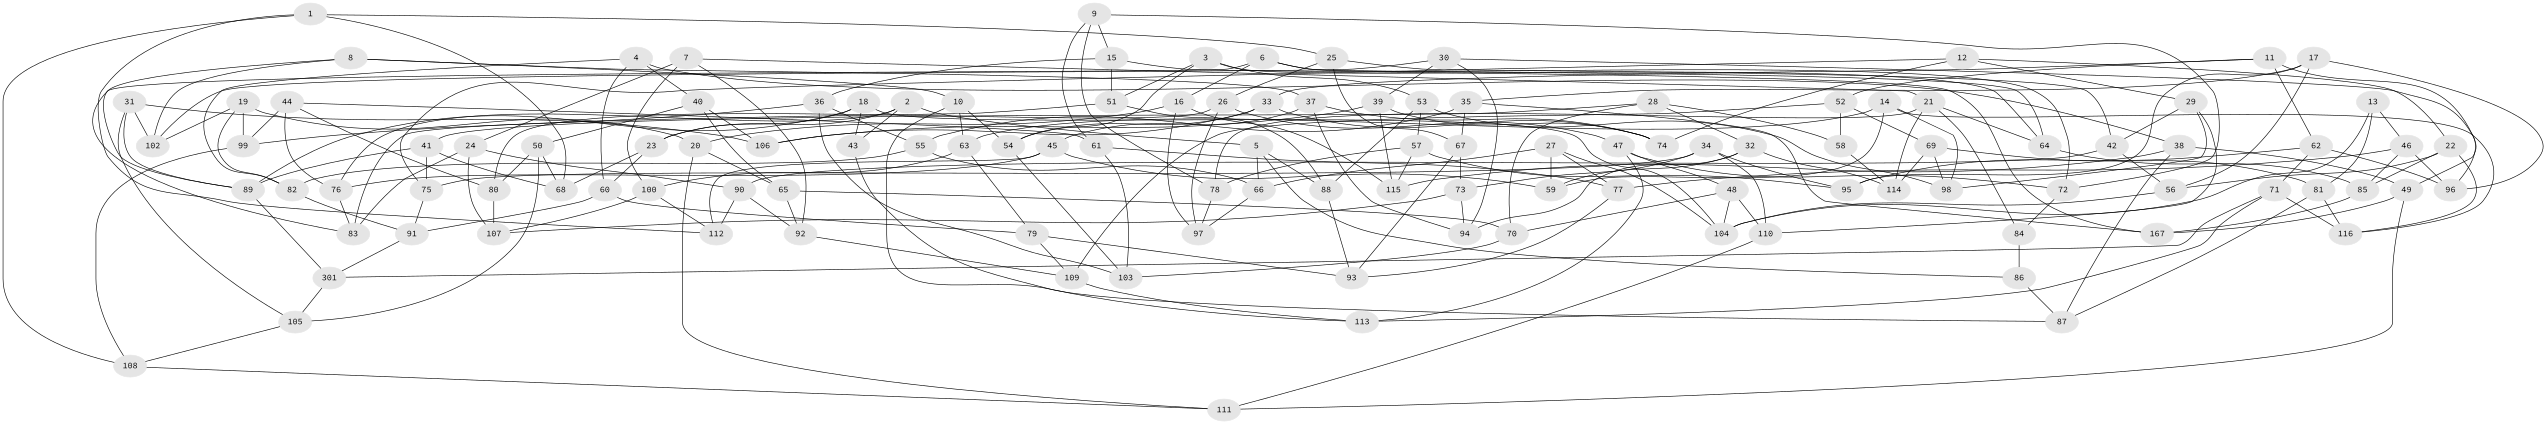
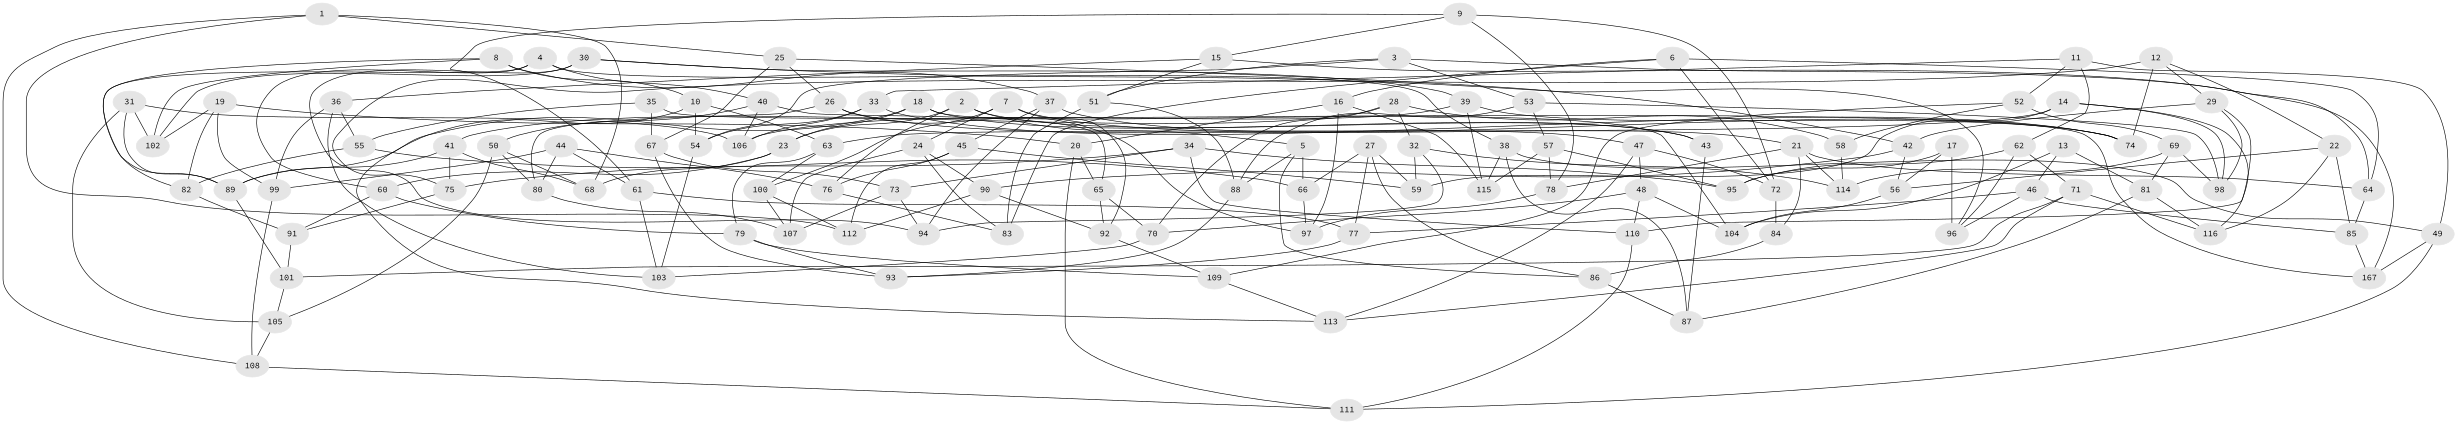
(2057, 89) -> none
(1646, 182) -> (1458, 242)
(329, 278) -> (287, 278)
